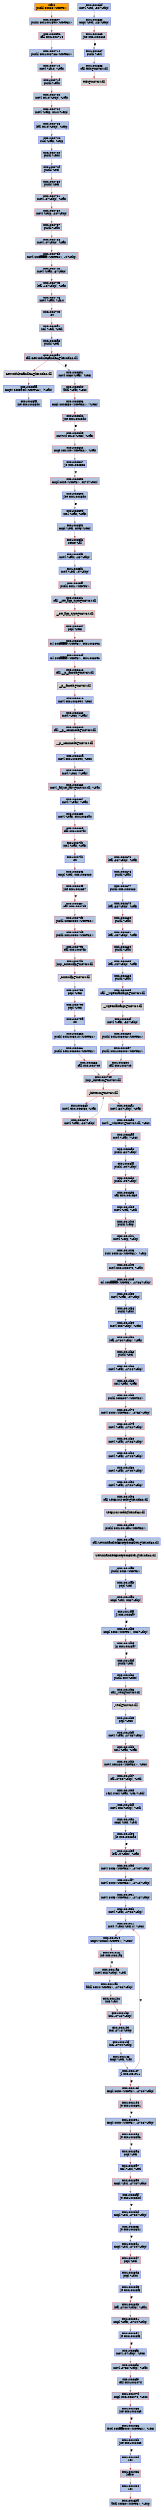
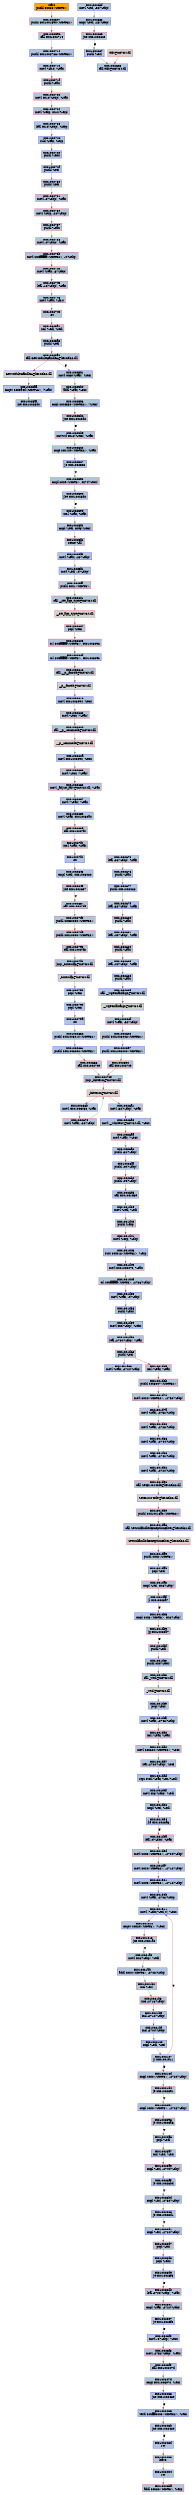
(94, 74) -> (117, 59)
(126, 1374) -> (141, 1361)
